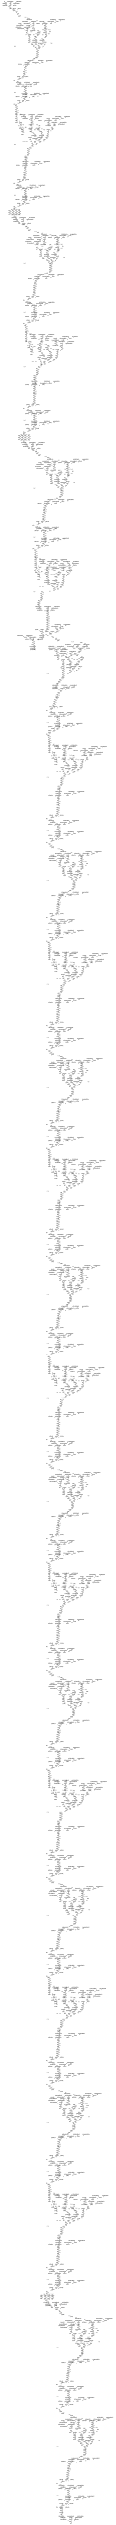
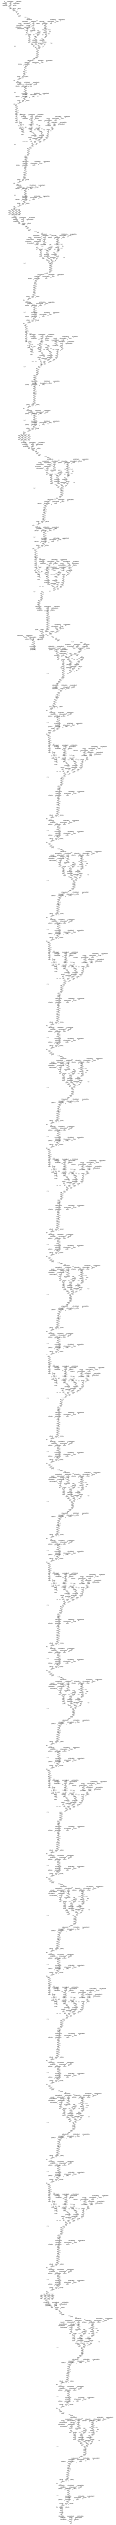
(72, 652) -> none
